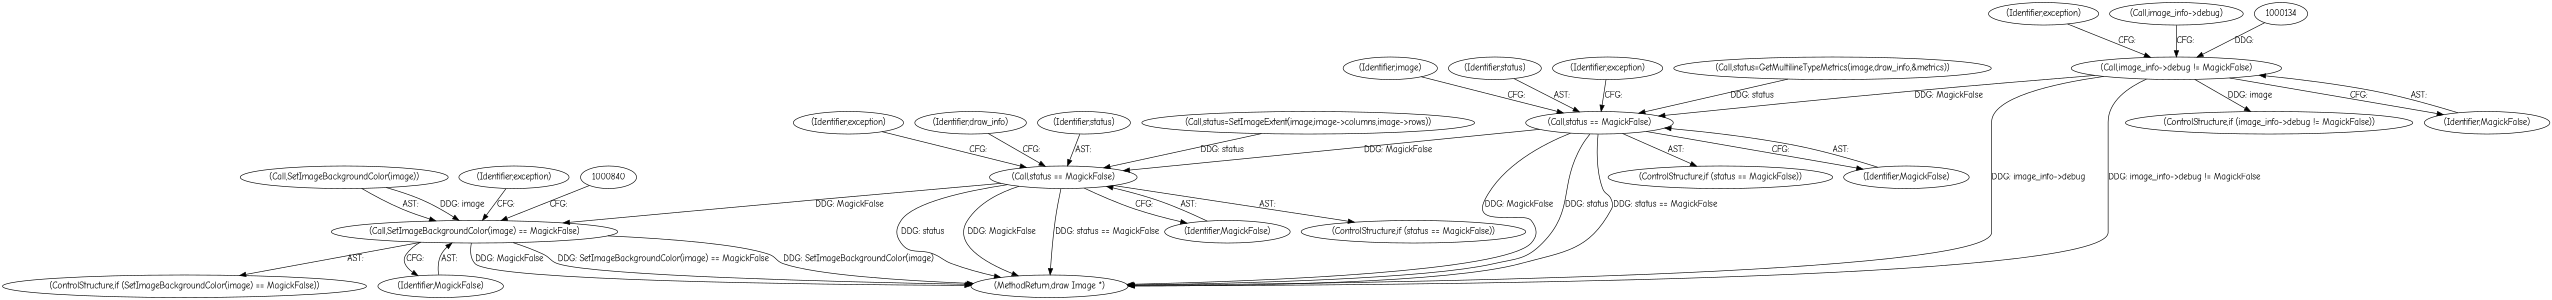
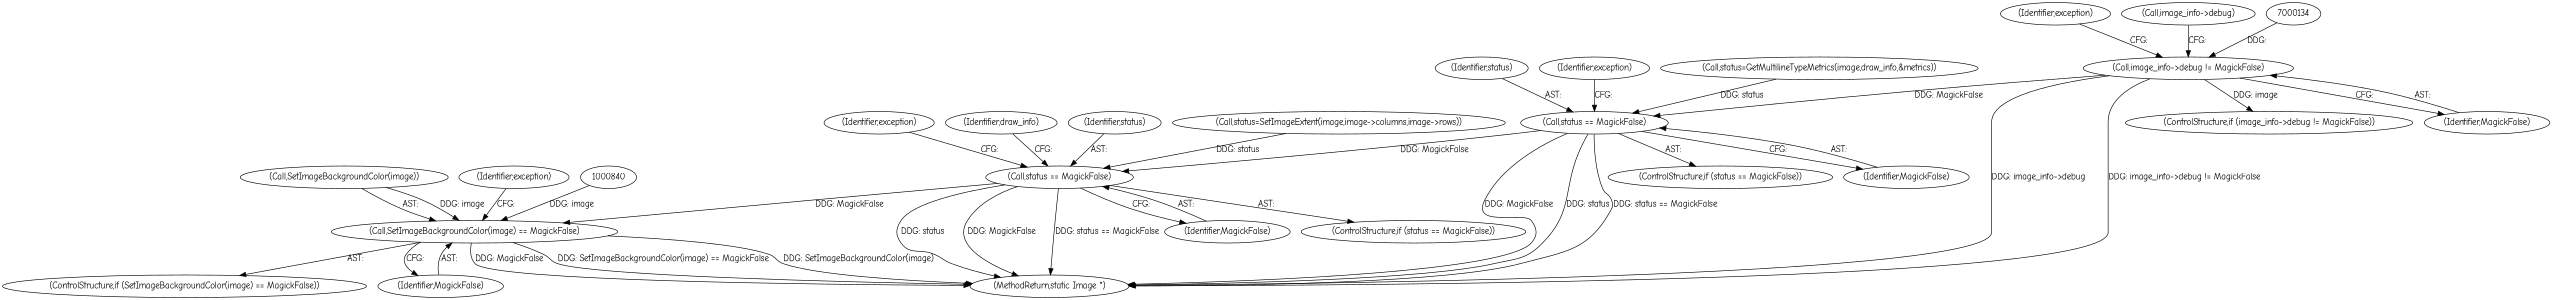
(2281, 14) -> (2294, 14)
(1390, 68) -> none
(560, 205) -> (572, 205)
(1050, 286) -> (1050, 286)
